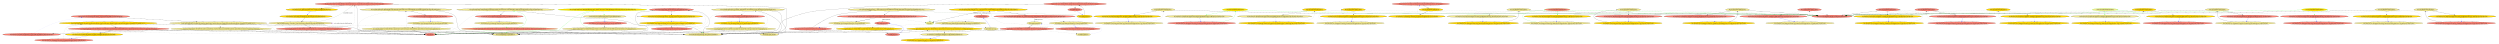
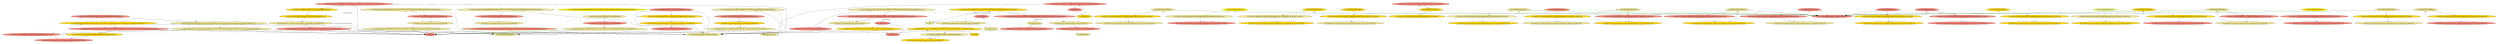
none -> (975, 35)
